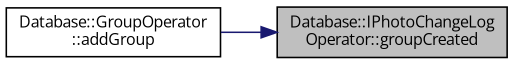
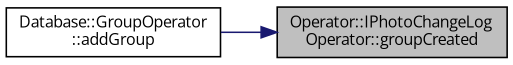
(392, 32) -> (392, 32)
